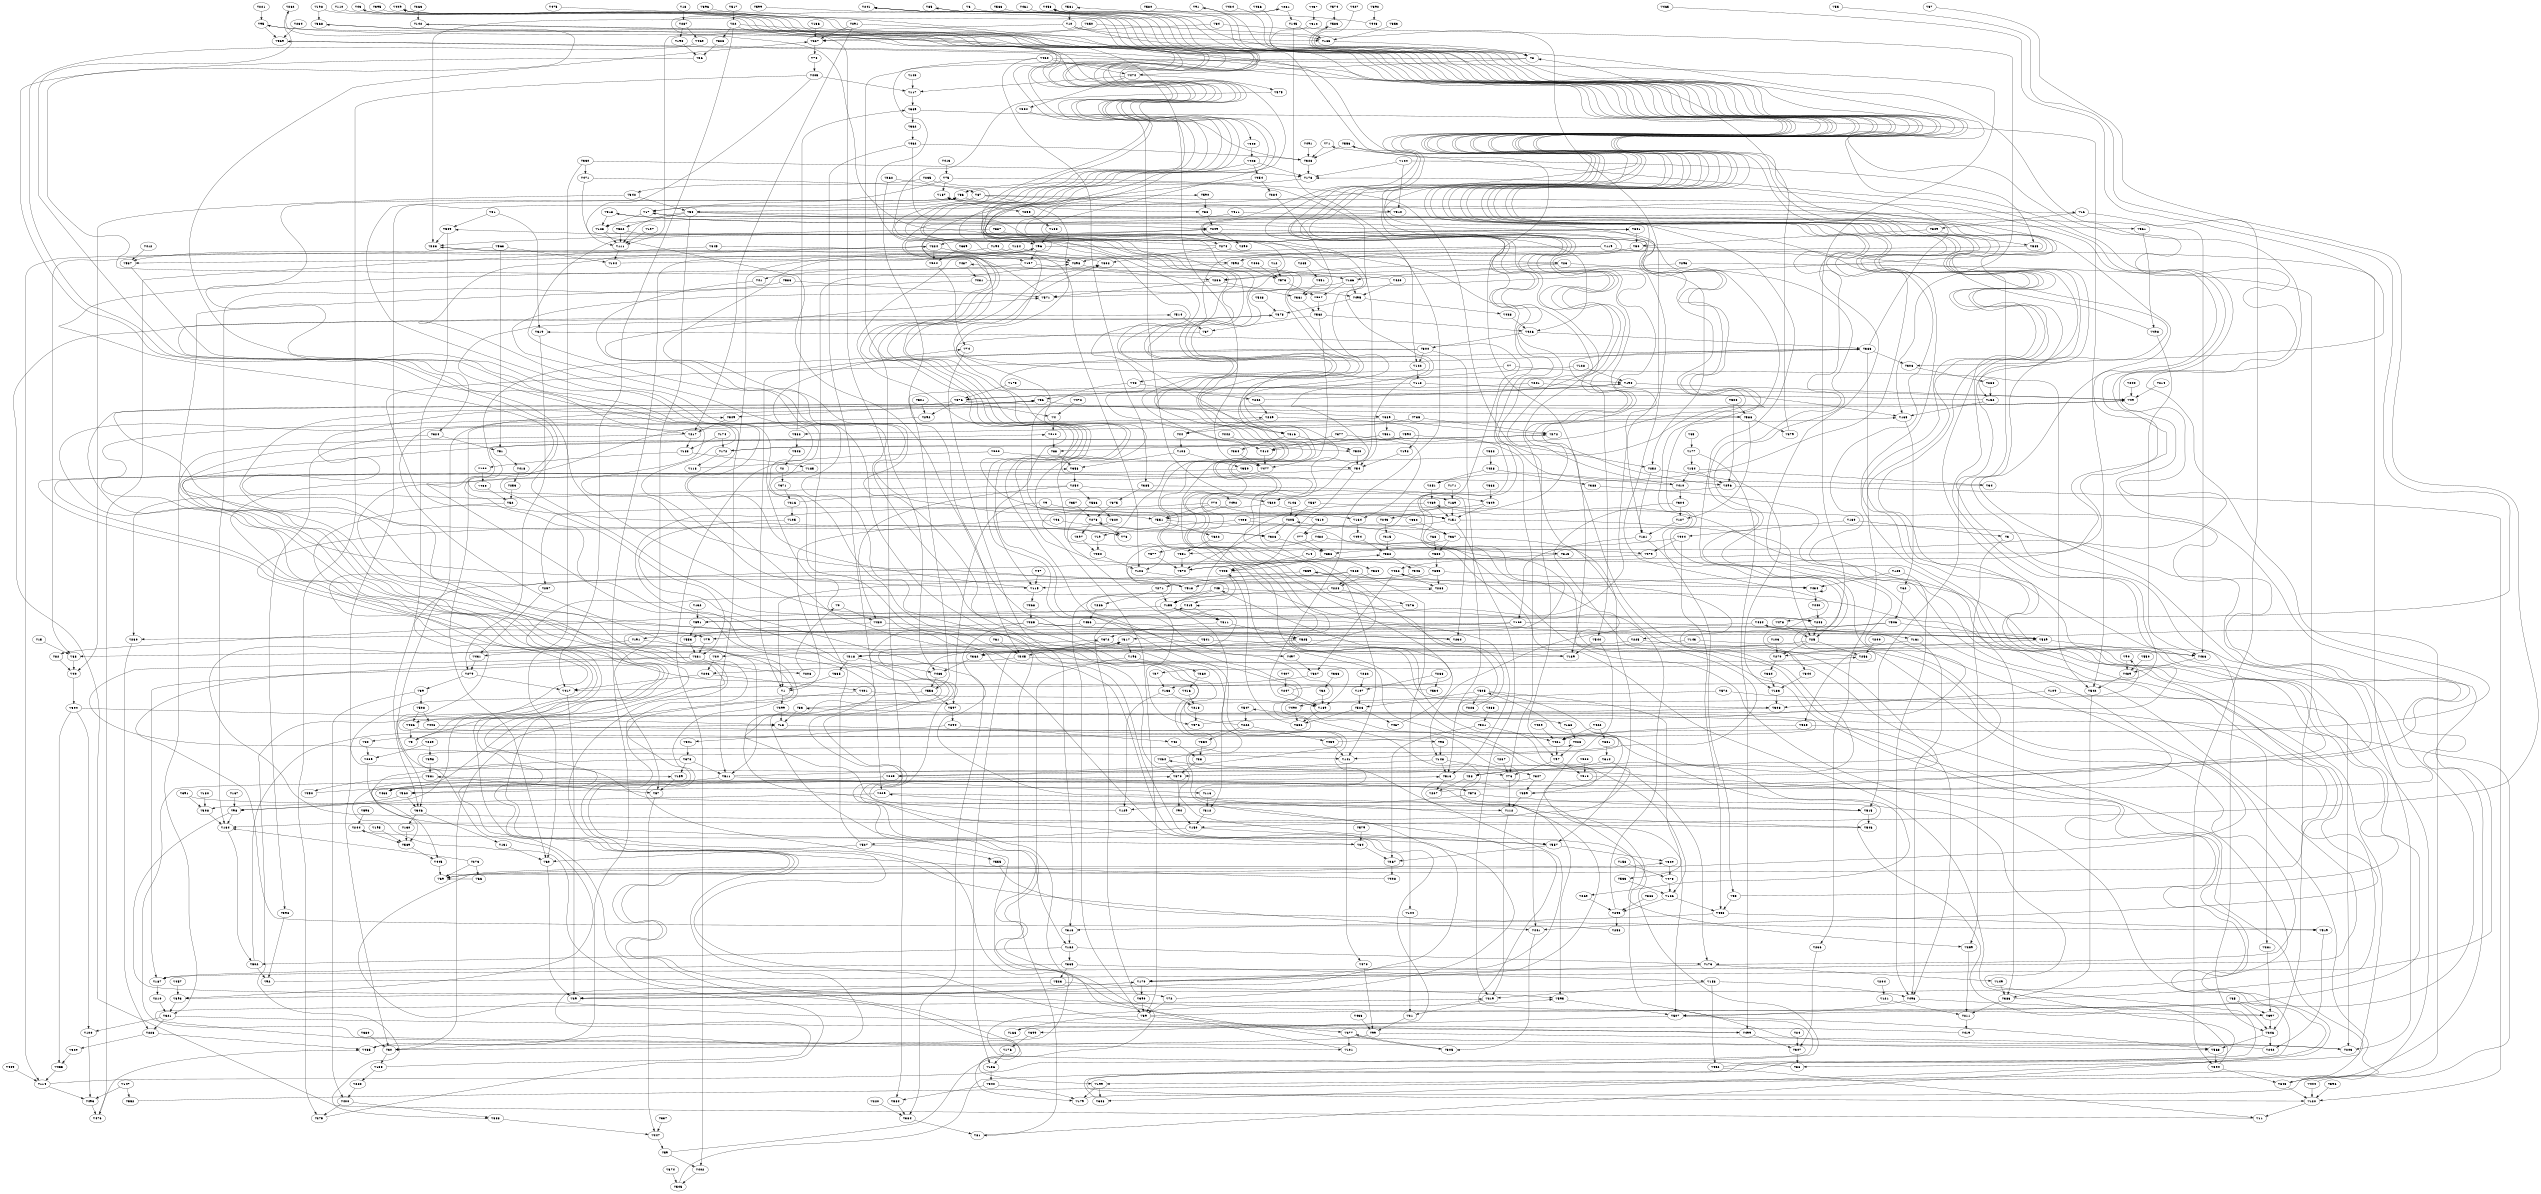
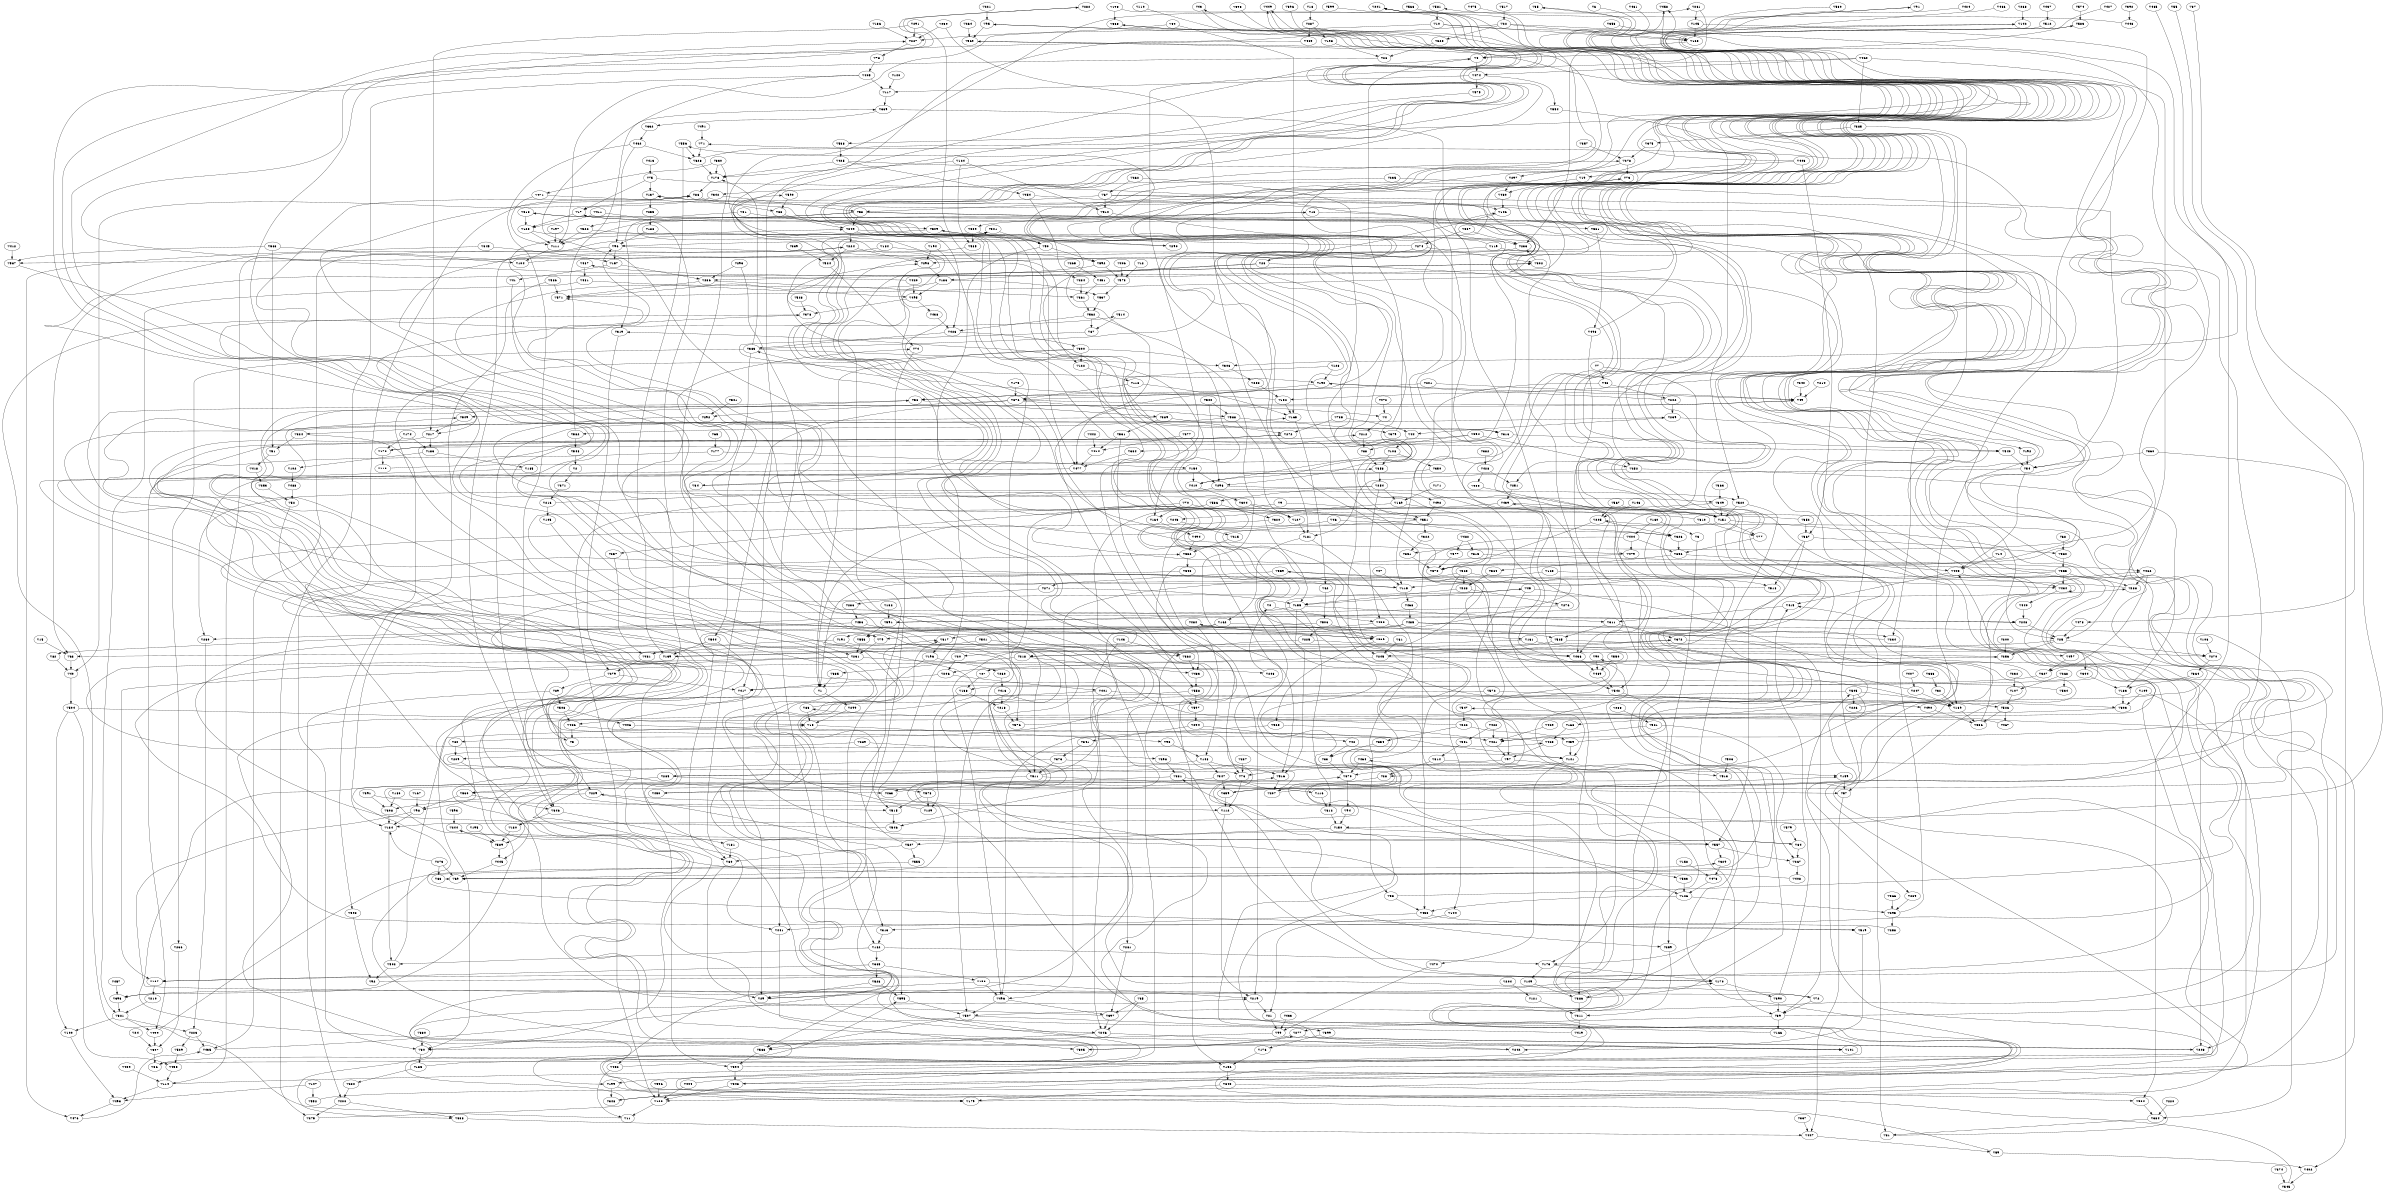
(1308, 151) -> (702, 134)
